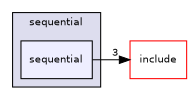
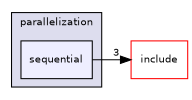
(57, 23) -> (57, 23)
